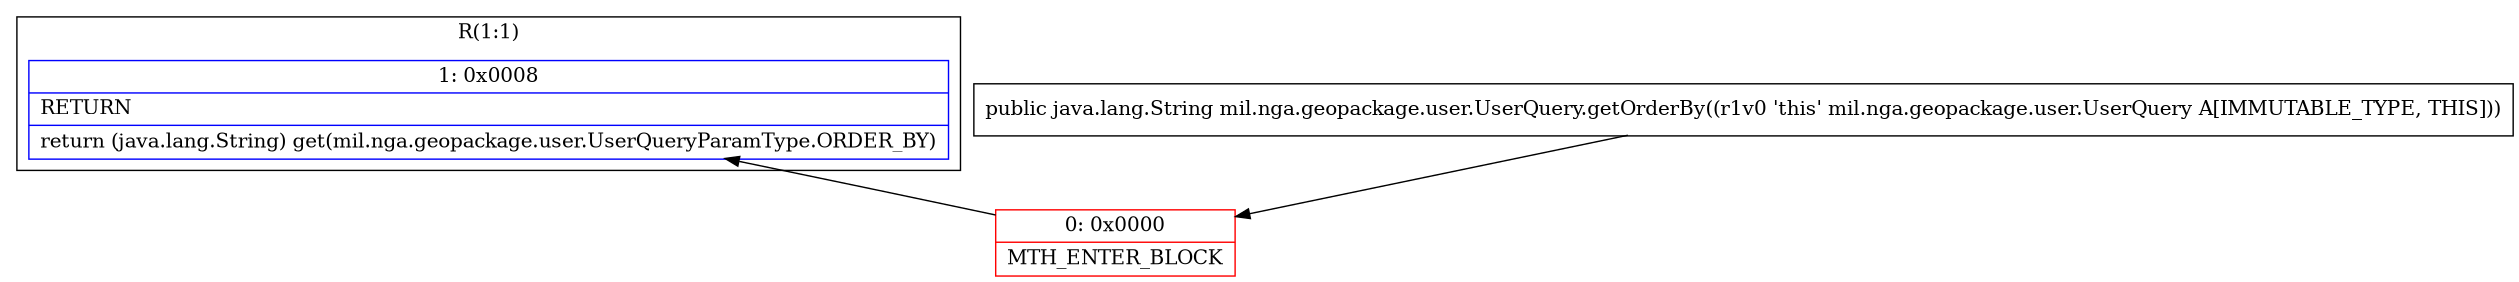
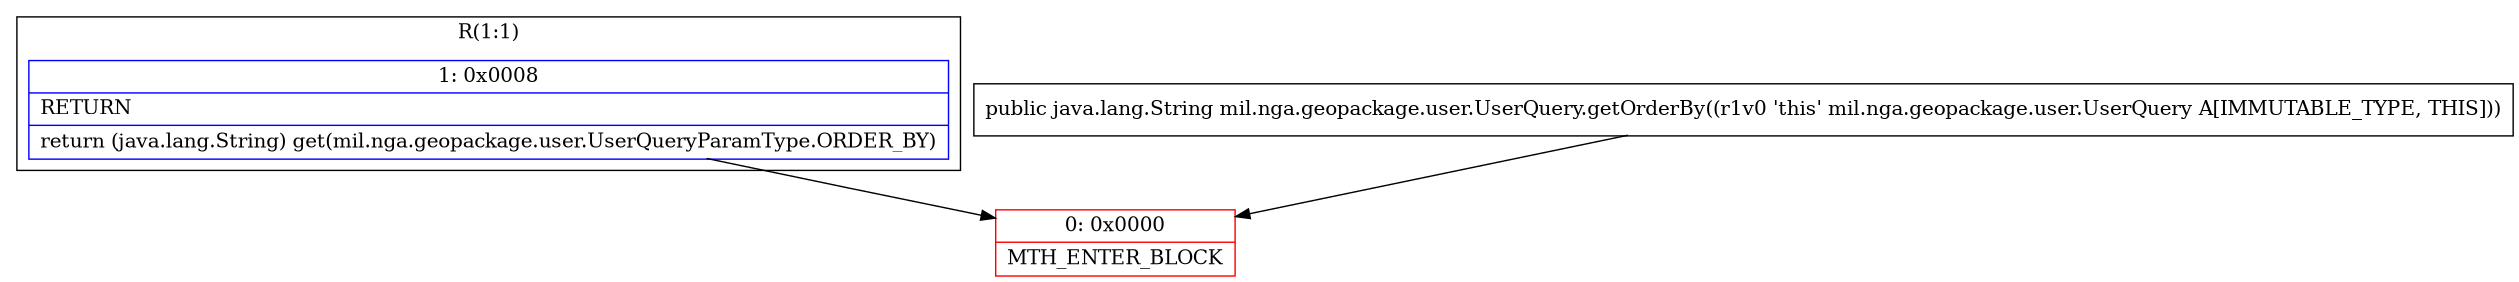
(867, 188) -> (844, 187)
